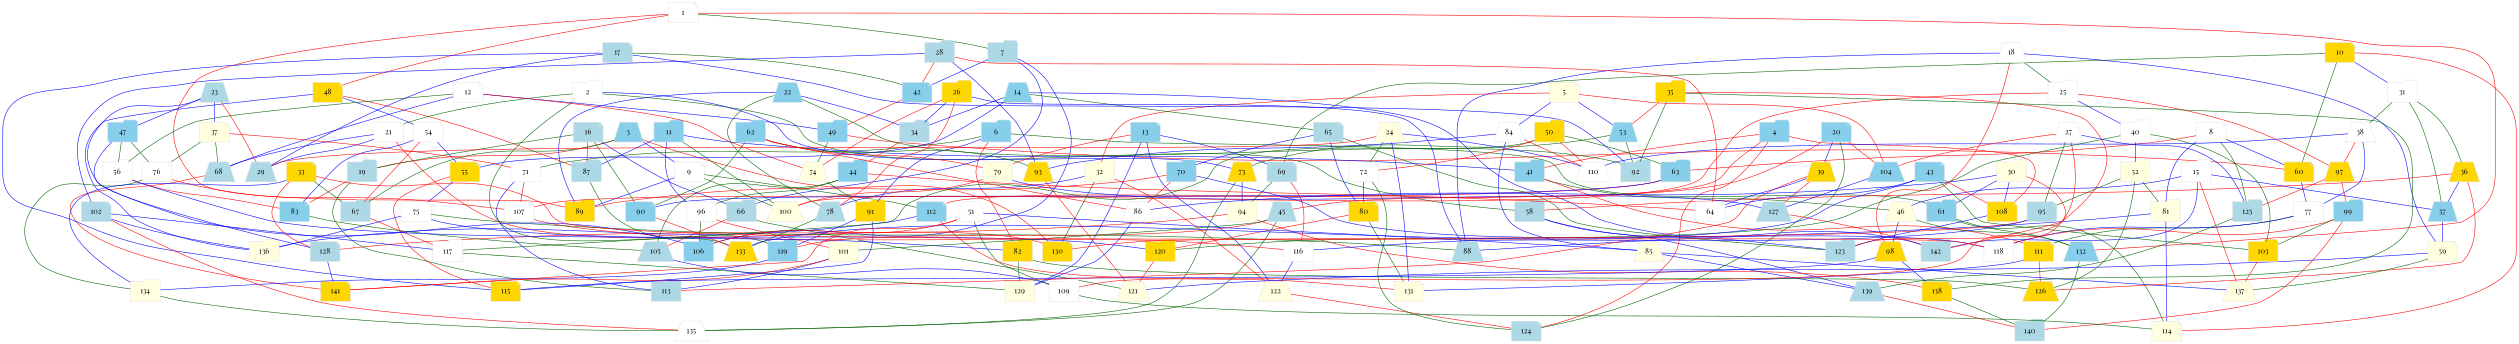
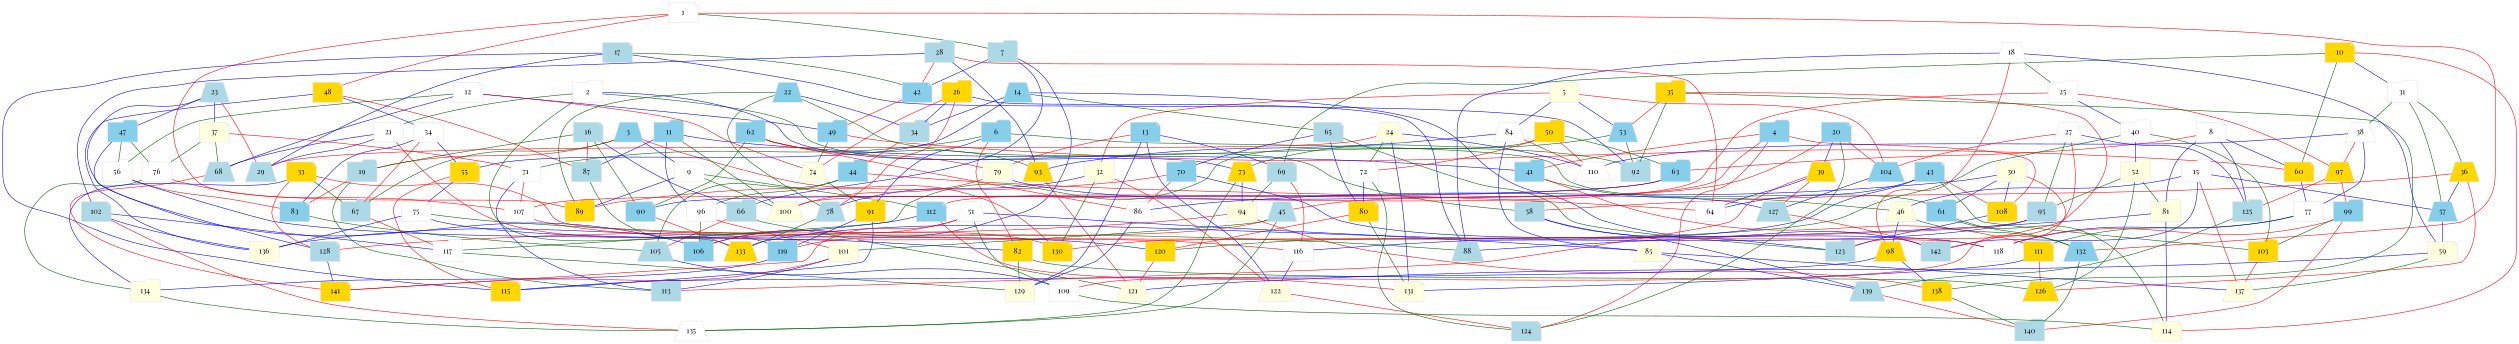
(628, 101) -> (628, 101)
(2238, 170) -> (2238, 170)
